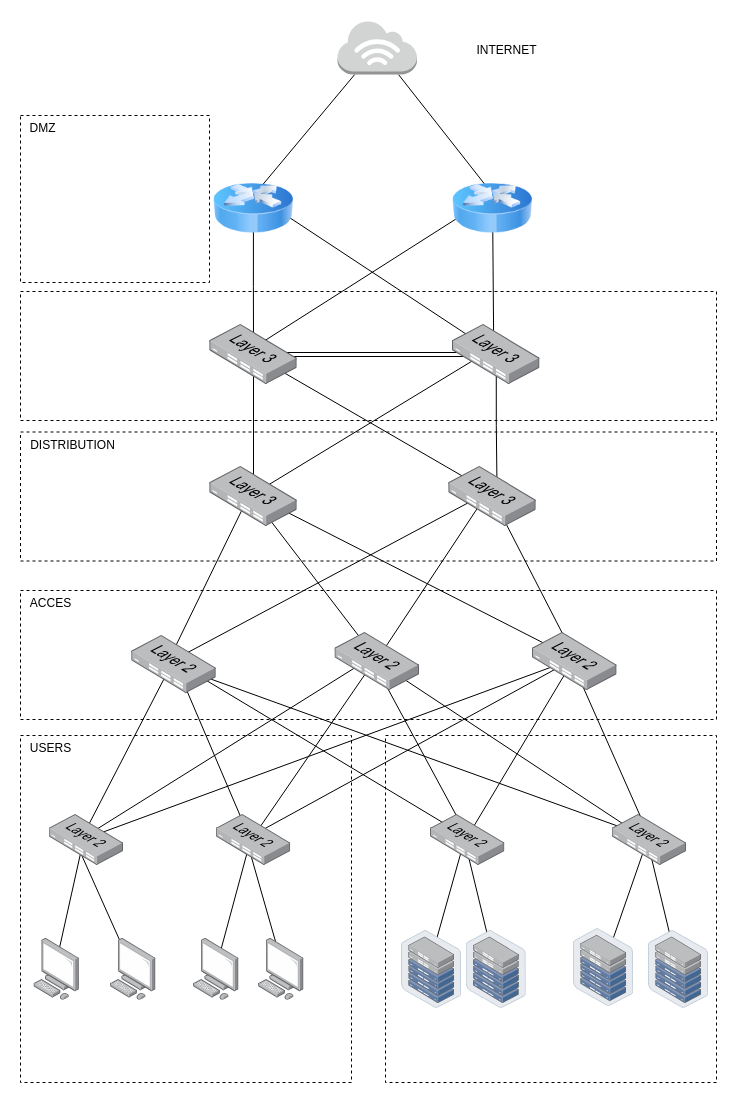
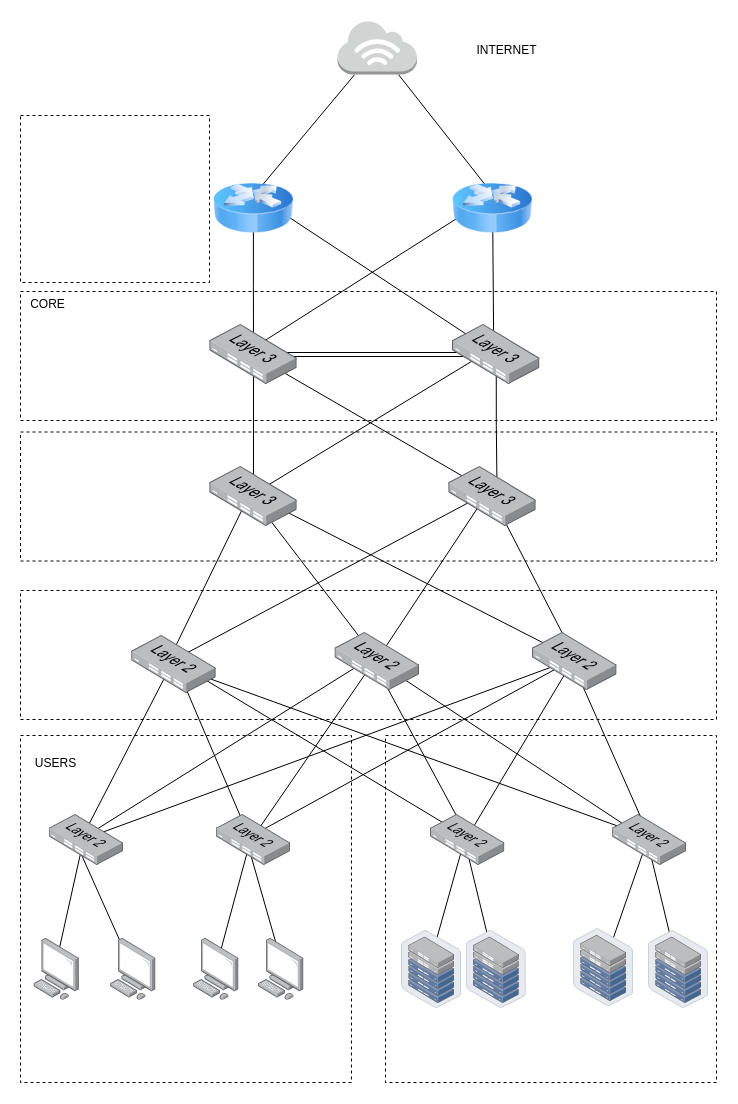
(43, 129) -> none
none -> (47, 305)
(72, 445) -> none
(50, 604) -> none
(50, 749) -> (55, 764)
